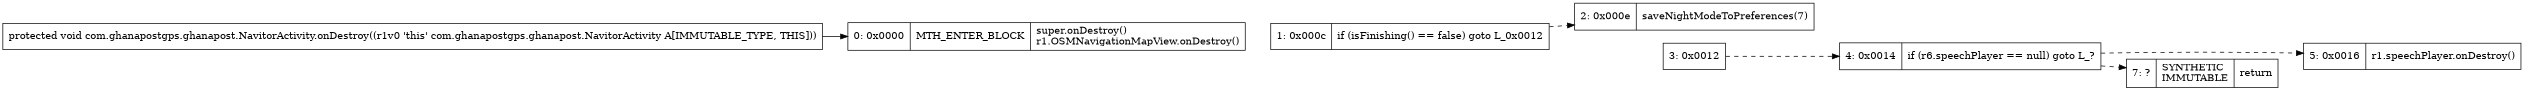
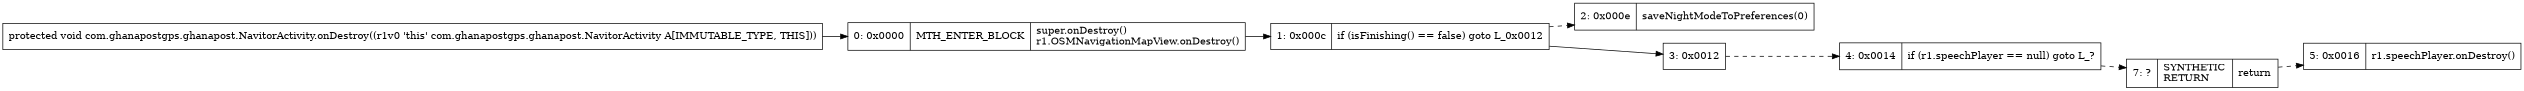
(1725, 16) -> (1725, 16)
none -> (1254, 36)
none -> (1603, 50)
(2199, 52) -> (2287, 66)
(2001, 56) -> (2001, 56)
(2195, 78) -> (2186, 78)
